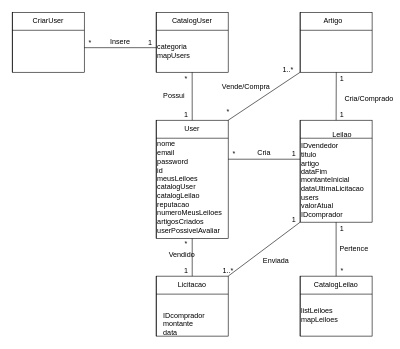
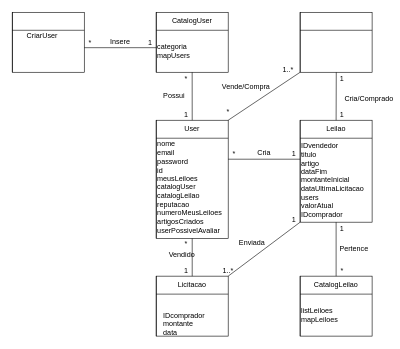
(48, 21) -> (42, 36)
(333, 21) -> none
(342, 135) -> (336, 129)
(276, 261) -> (252, 243)
